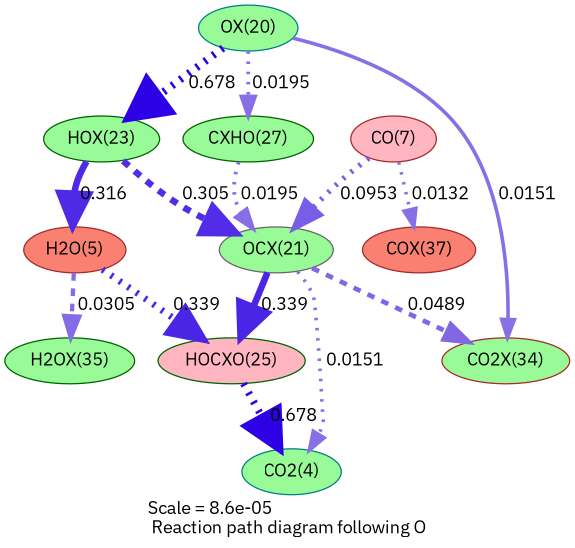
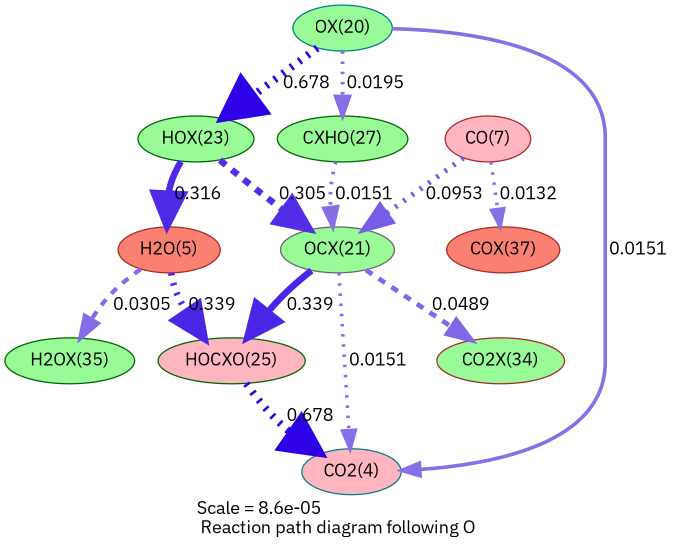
(461, 132) -> (605, 236)
(268, 194) -> (362, 194)
(292, 472) -> (352, 472)
